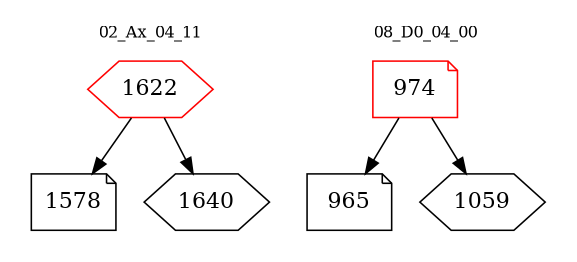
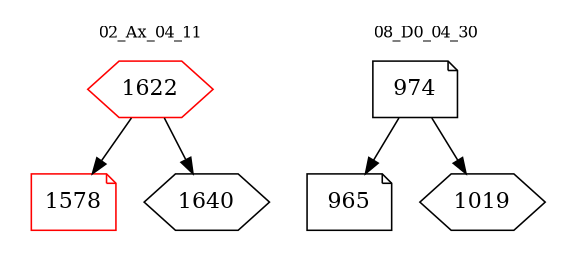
(426, 34) -> (426, 34)
(415, 89) -> (415, 89)
(74, 202) -> (74, 202)
(483, 202) -> (483, 202)
